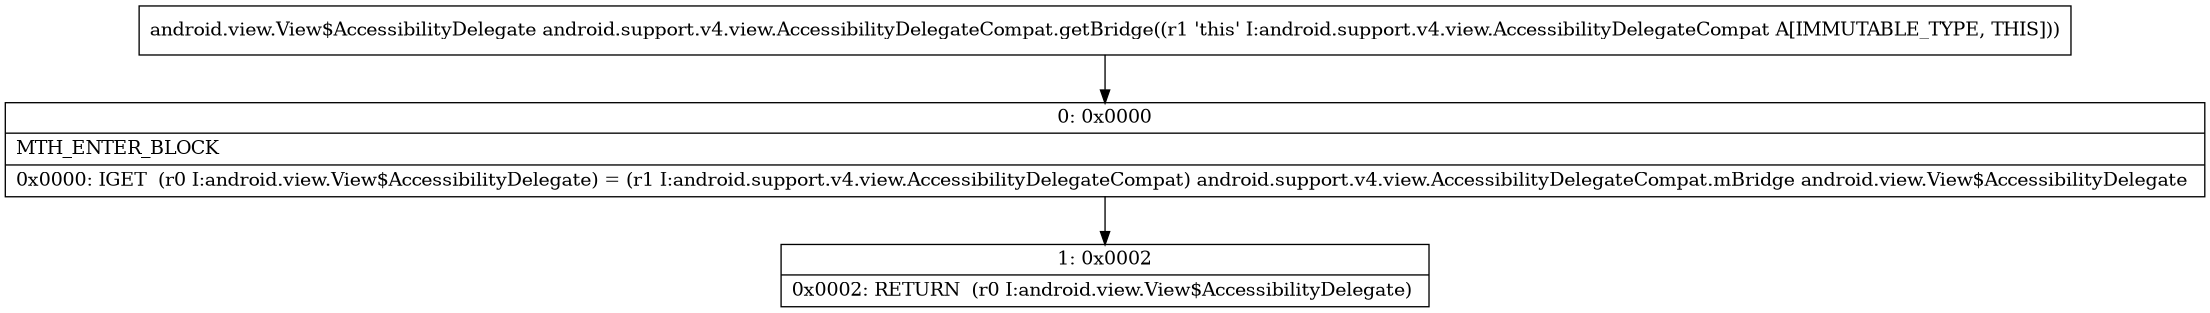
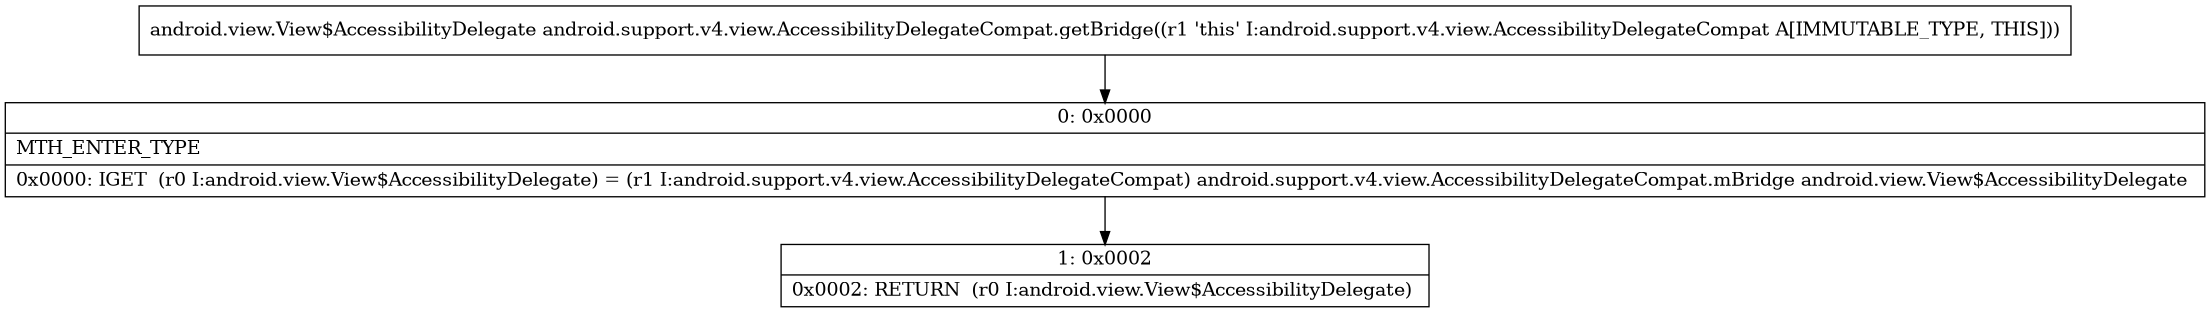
(118, 148) -> (109, 148)
